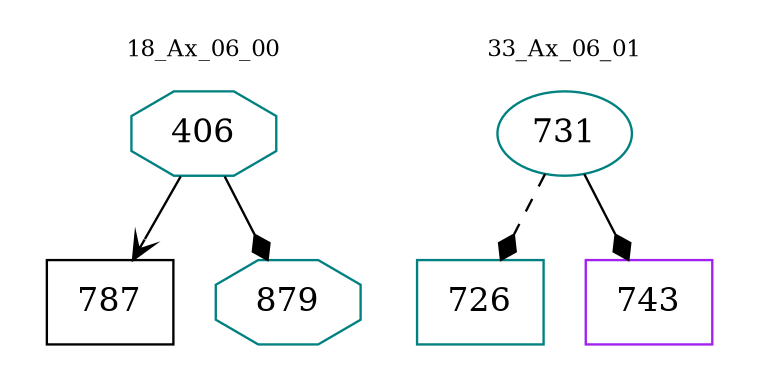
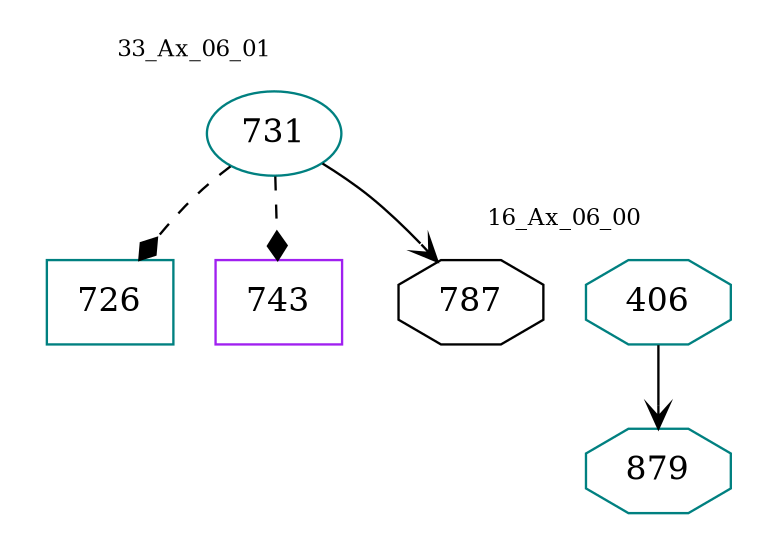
(204, 50) -> (565, 219)
(600, 204) -> (276, 204)
(240, 205) -> (658, 375)
(163, 208) -> (396, 219)
(110, 302) -> (471, 302)
